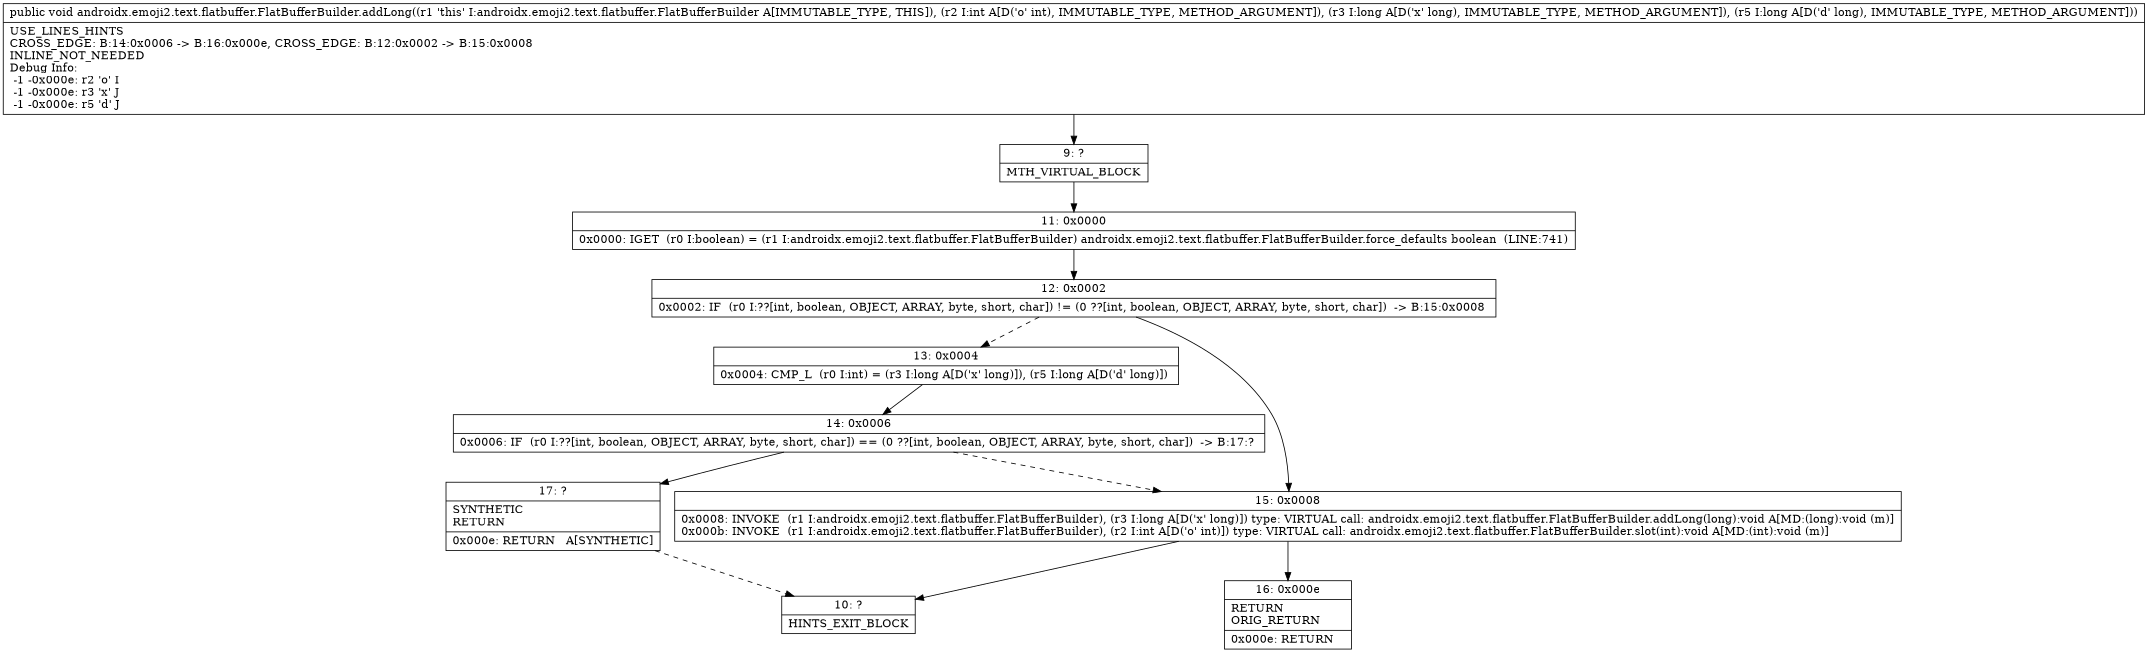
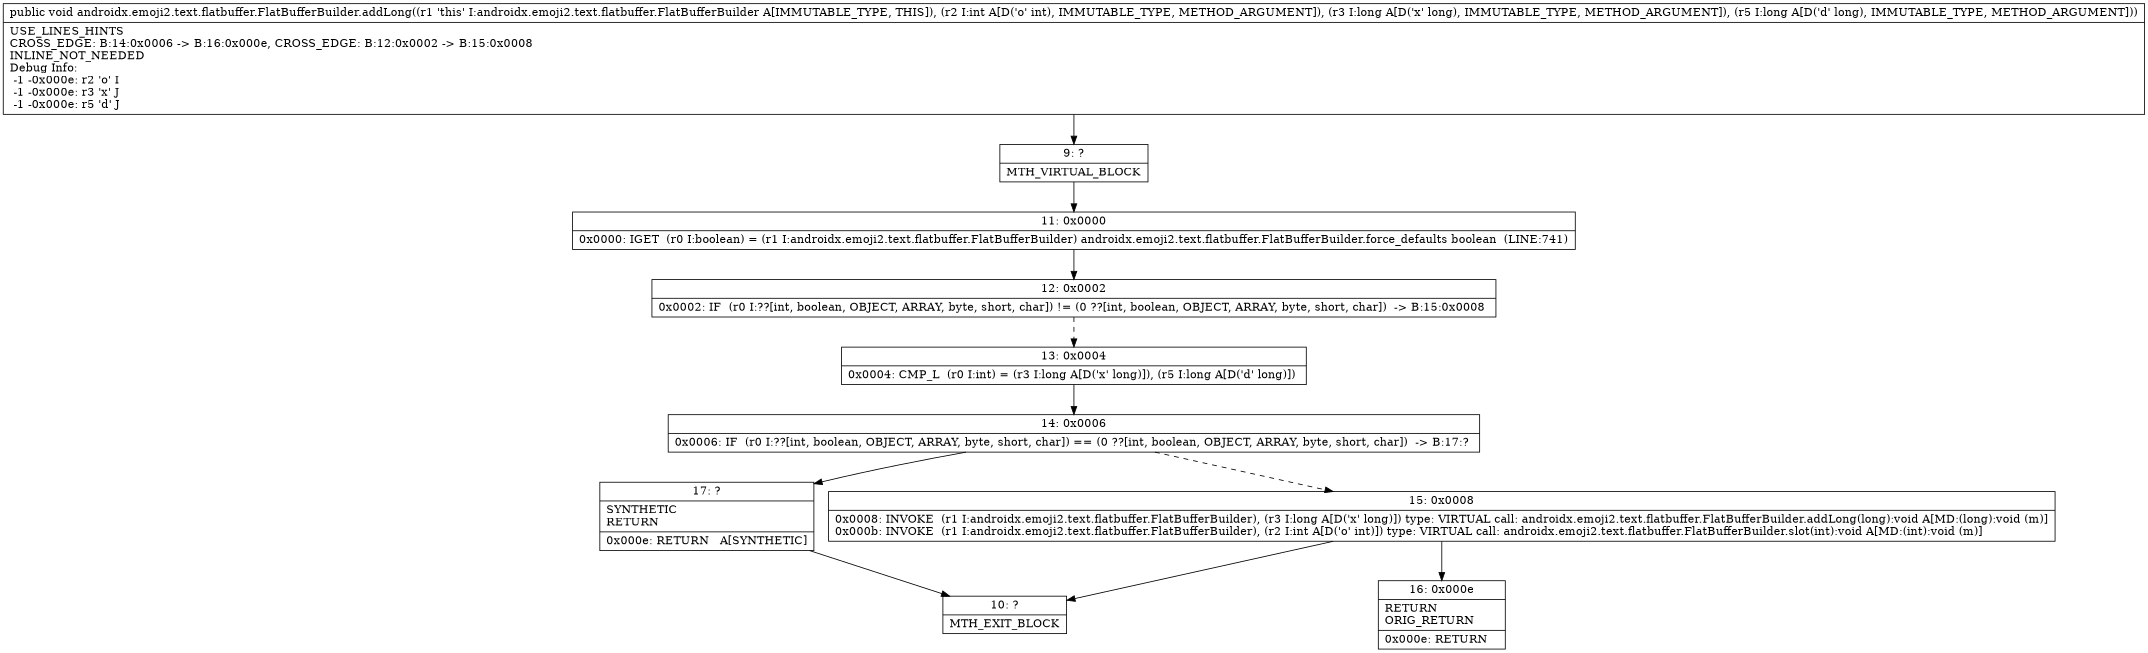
(1240, 377) -> none
(720, 572) -> (876, 572)
(848, 624) -> (1005, 624)
